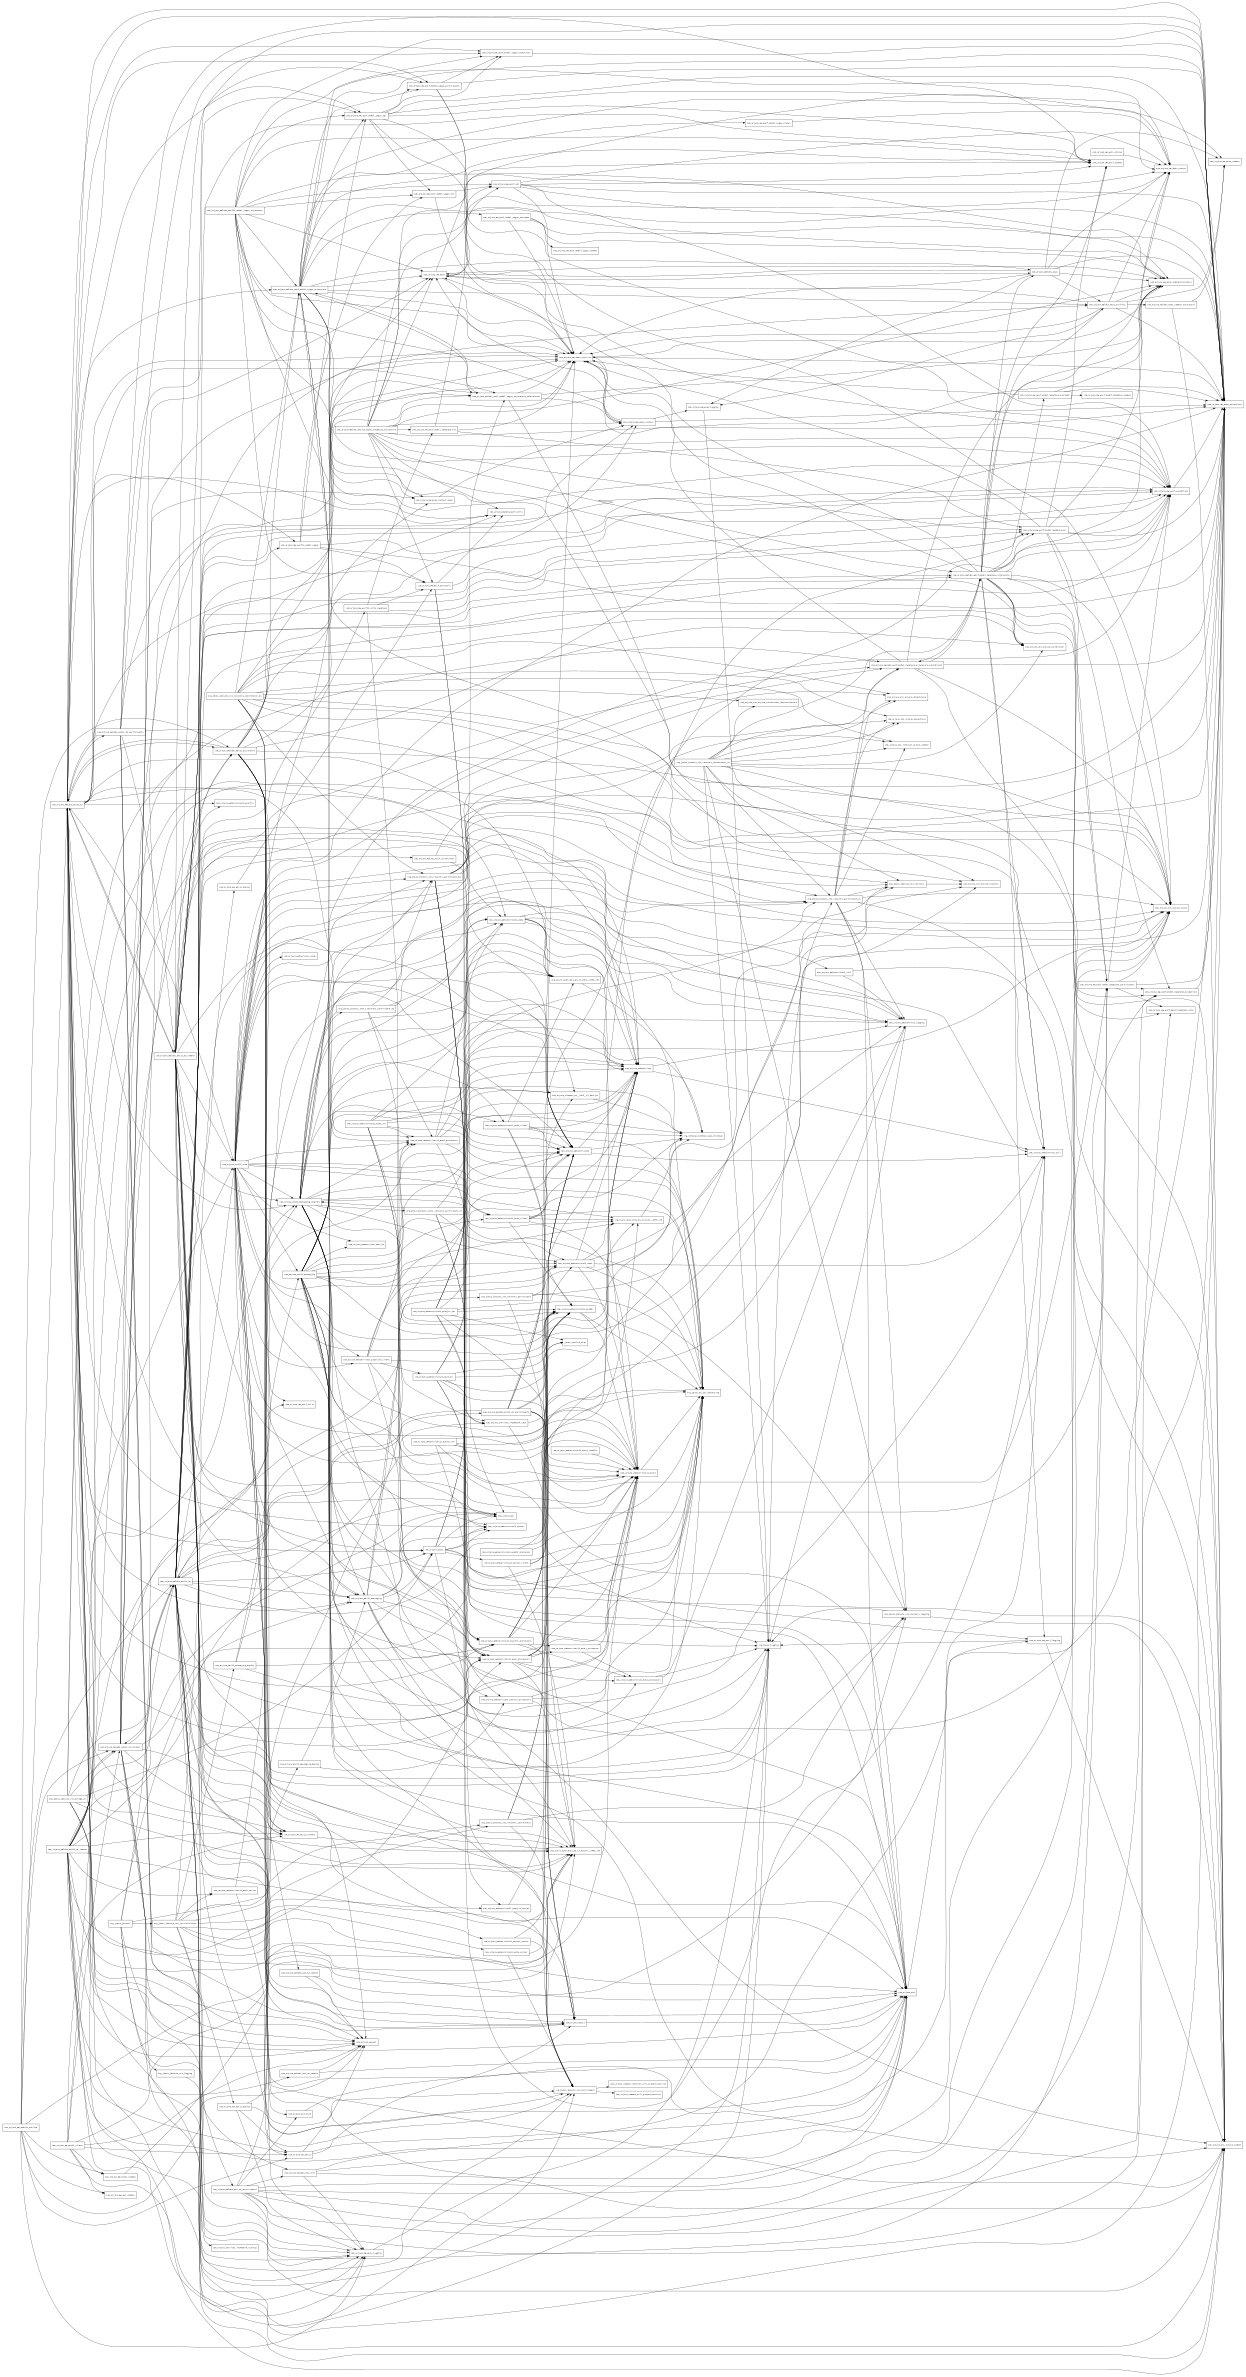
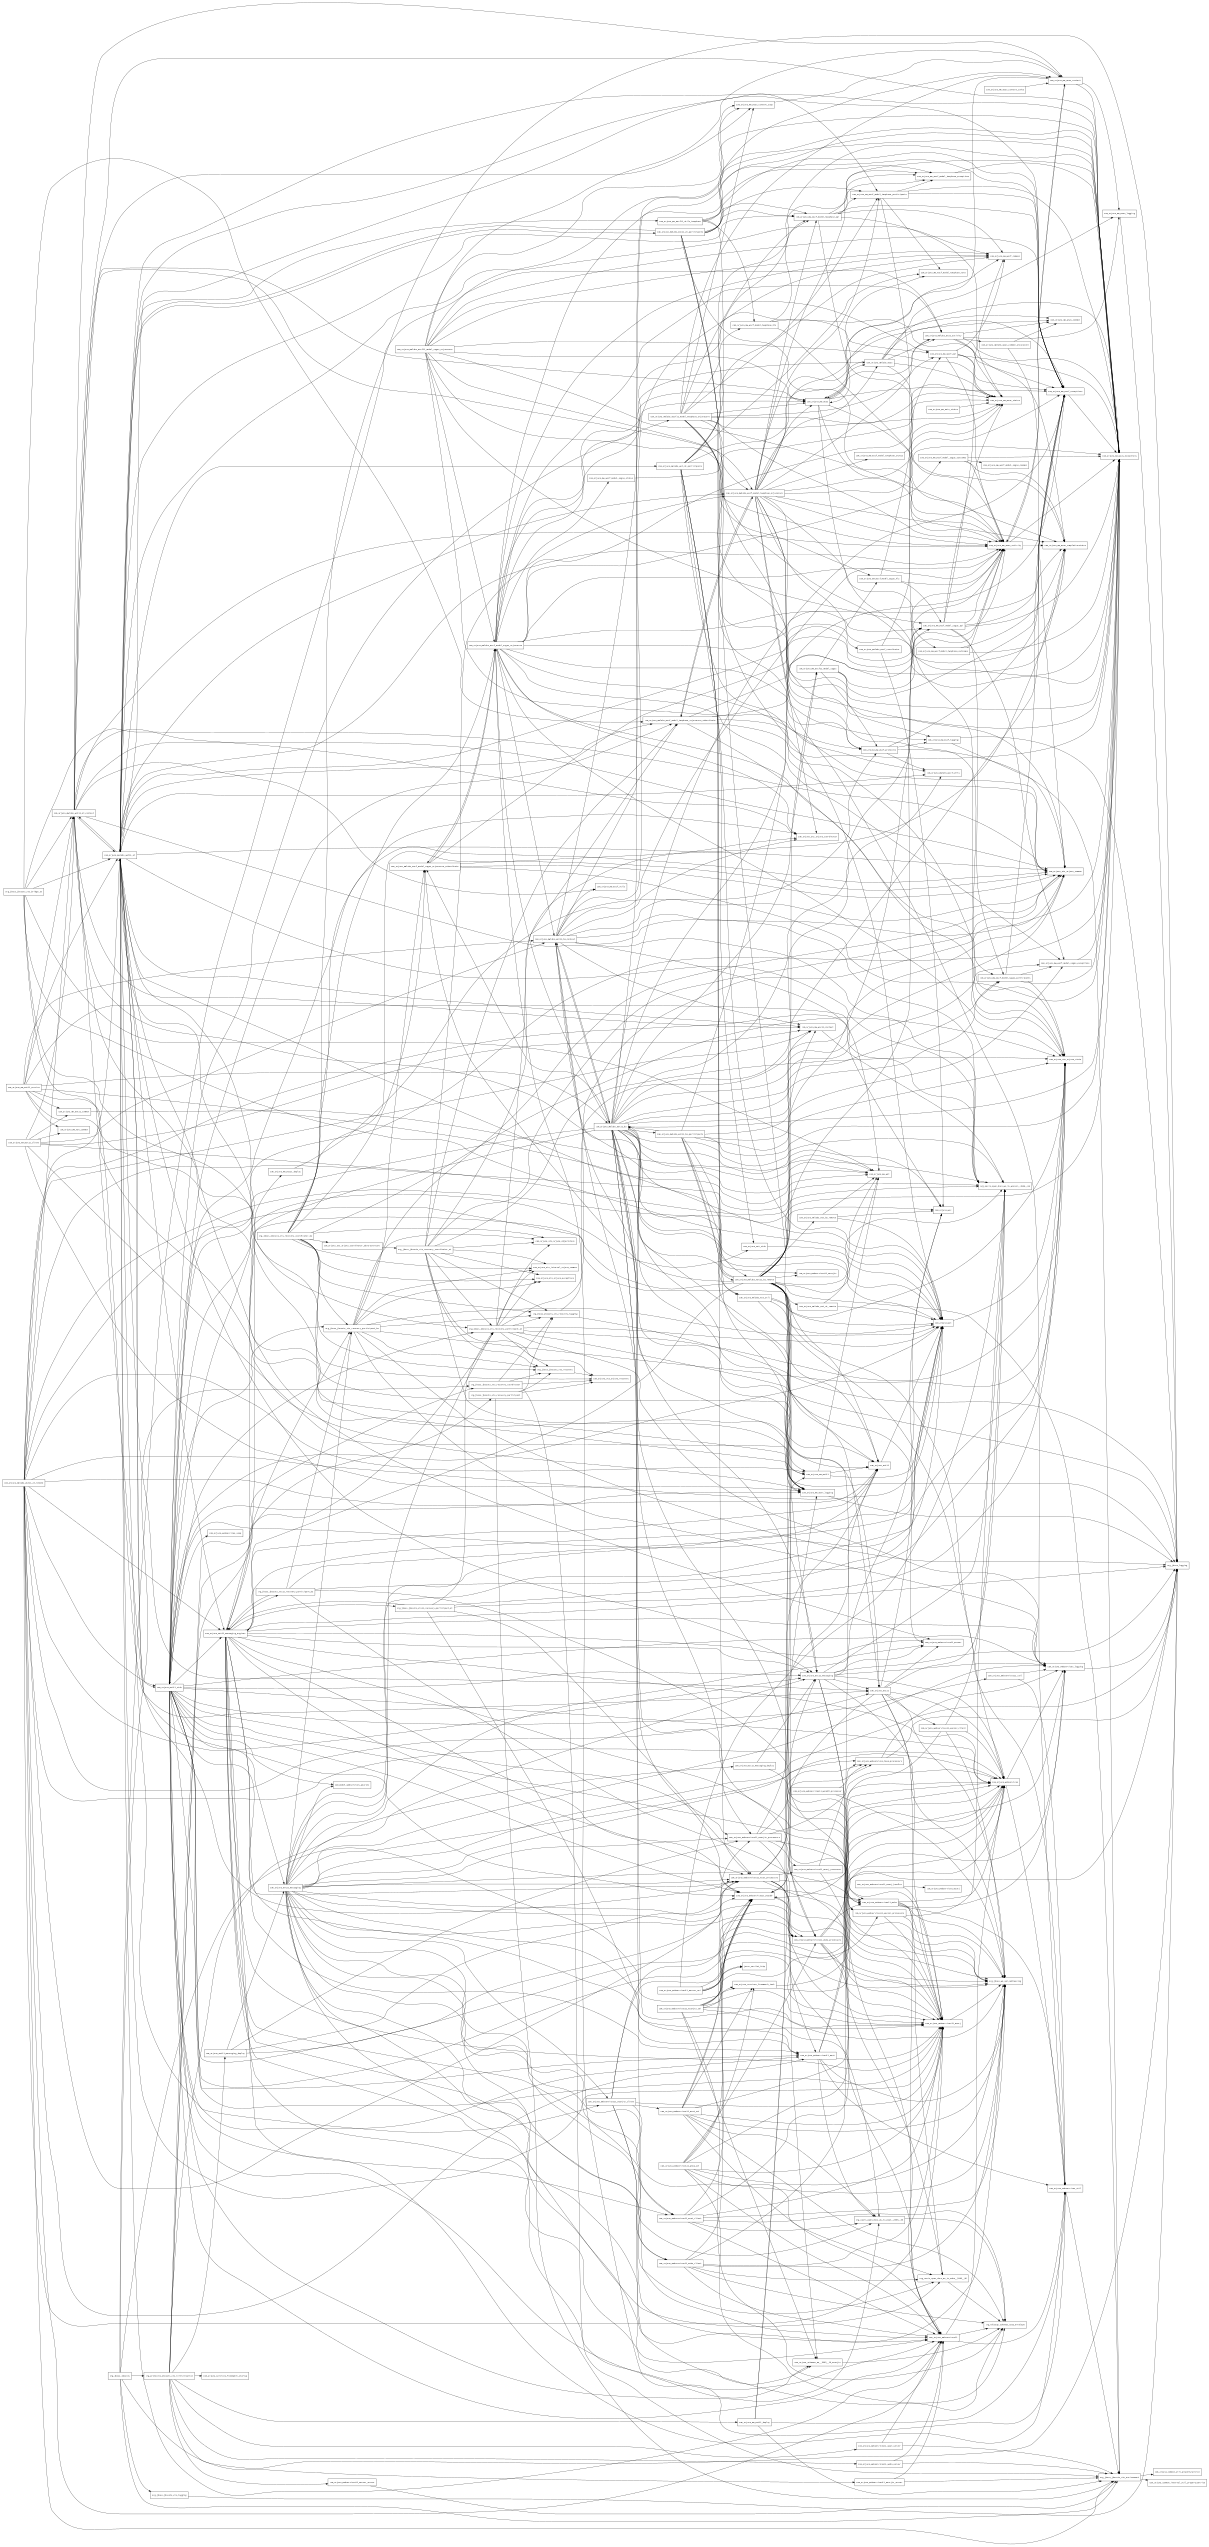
none -> (1005, 90)
(397, 156) -> (923, 597)
none -> (950, 156)
(850, 215) -> none
(1103, 277) -> none
(848, 334) -> none
(1107, 395) -> none
(306, 431) -> none
none -> (880, 456)
(272, 536) -> (525, 791)
(734, 734) -> (388, 1248)
(300, 744) -> (251, 967)
(359, 1020) -> none
(472, 1224) -> none
(366, 1245) -> (352, 1785)
(779, 1270) -> (871, 1416)
(548, 1357) -> (847, 1774)
(545, 1378) -> (719, 1304)
(465, 1527) -> (859, 1999)
(336, 1530) -> (884, 1214)
none -> (690, 1533)
(547, 1552) -> none
none -> (466, 1575)
none -> (792, 1750)
(216, 1855) -> none
(319, 1865) -> none
none -> (943, 1889)
(133, 1892) -> (323, 1758)
(175, 1924) -> (169, 2376)
(218, 2089) -> none
(21, 2128) -> (24, 1088)
none -> (1092, 2332)
